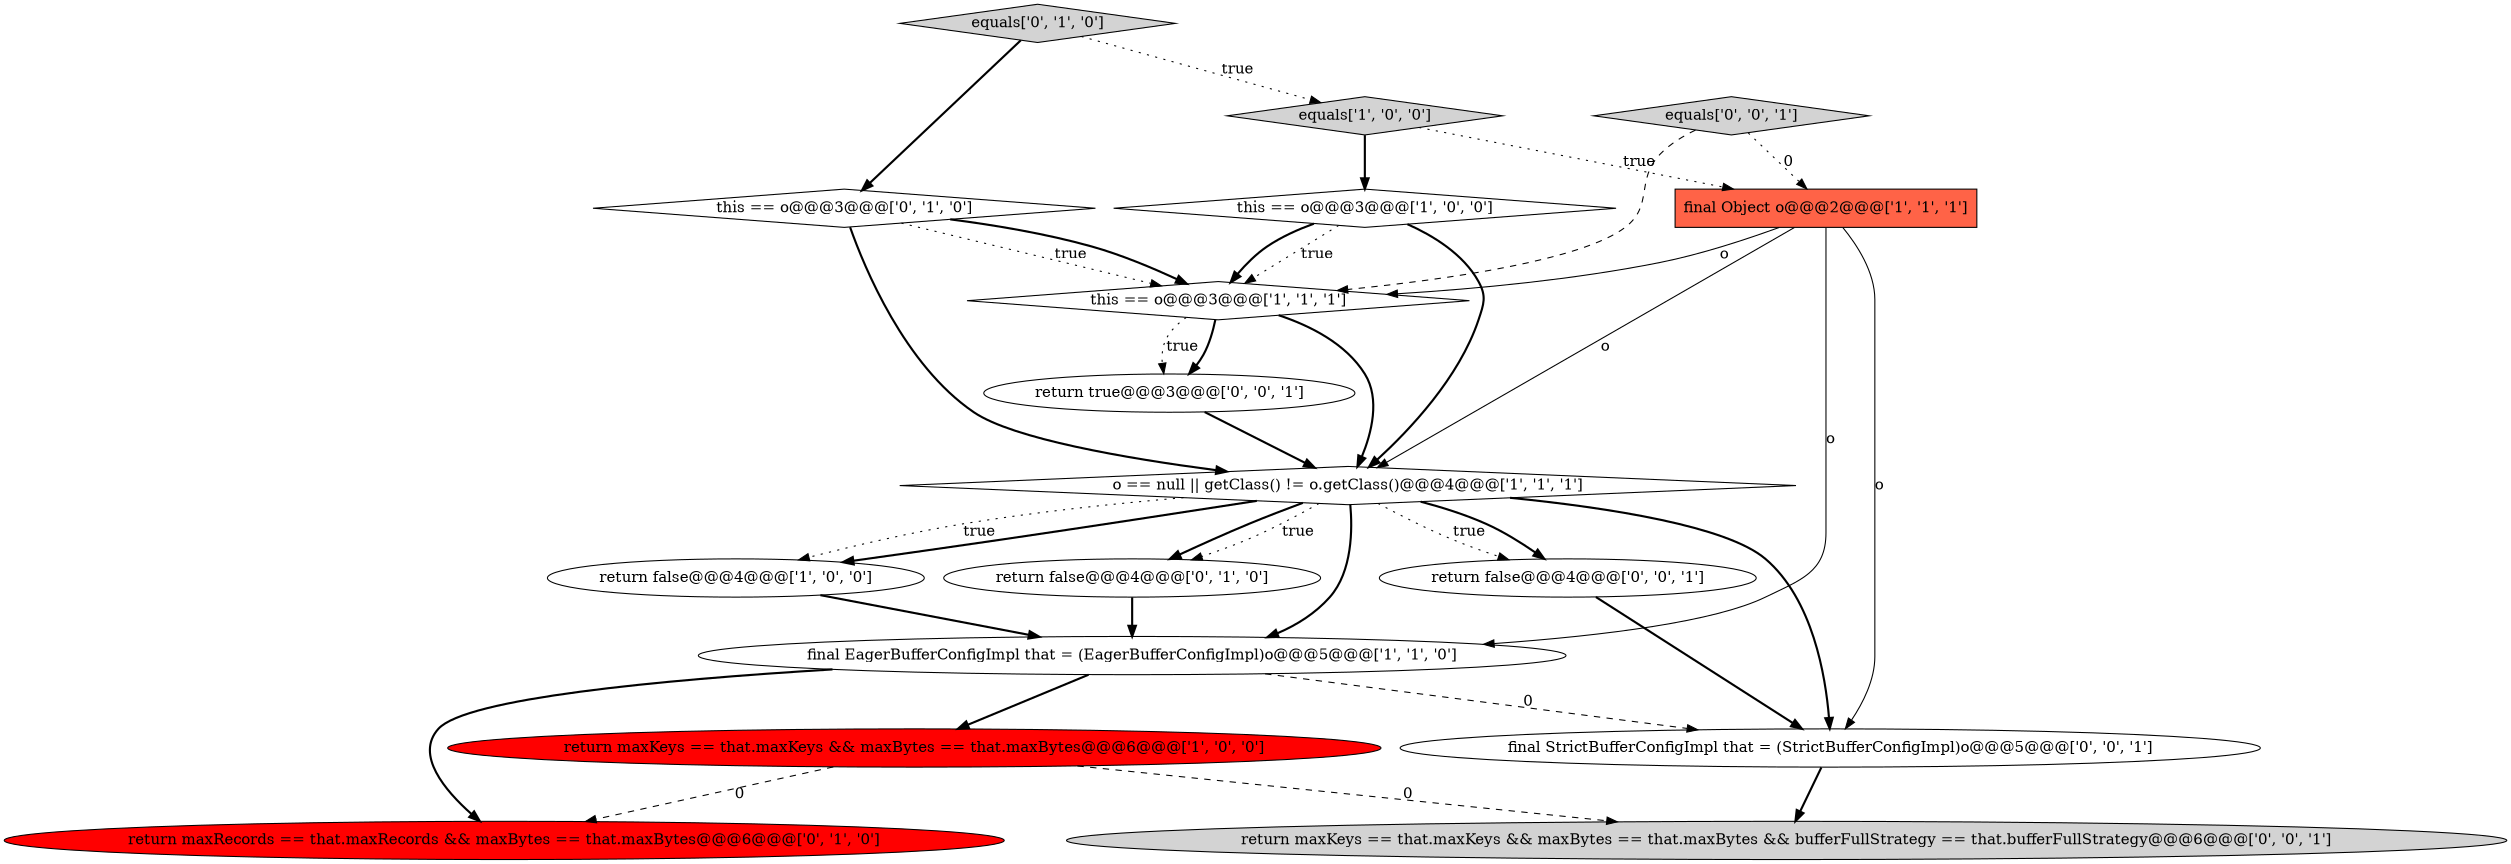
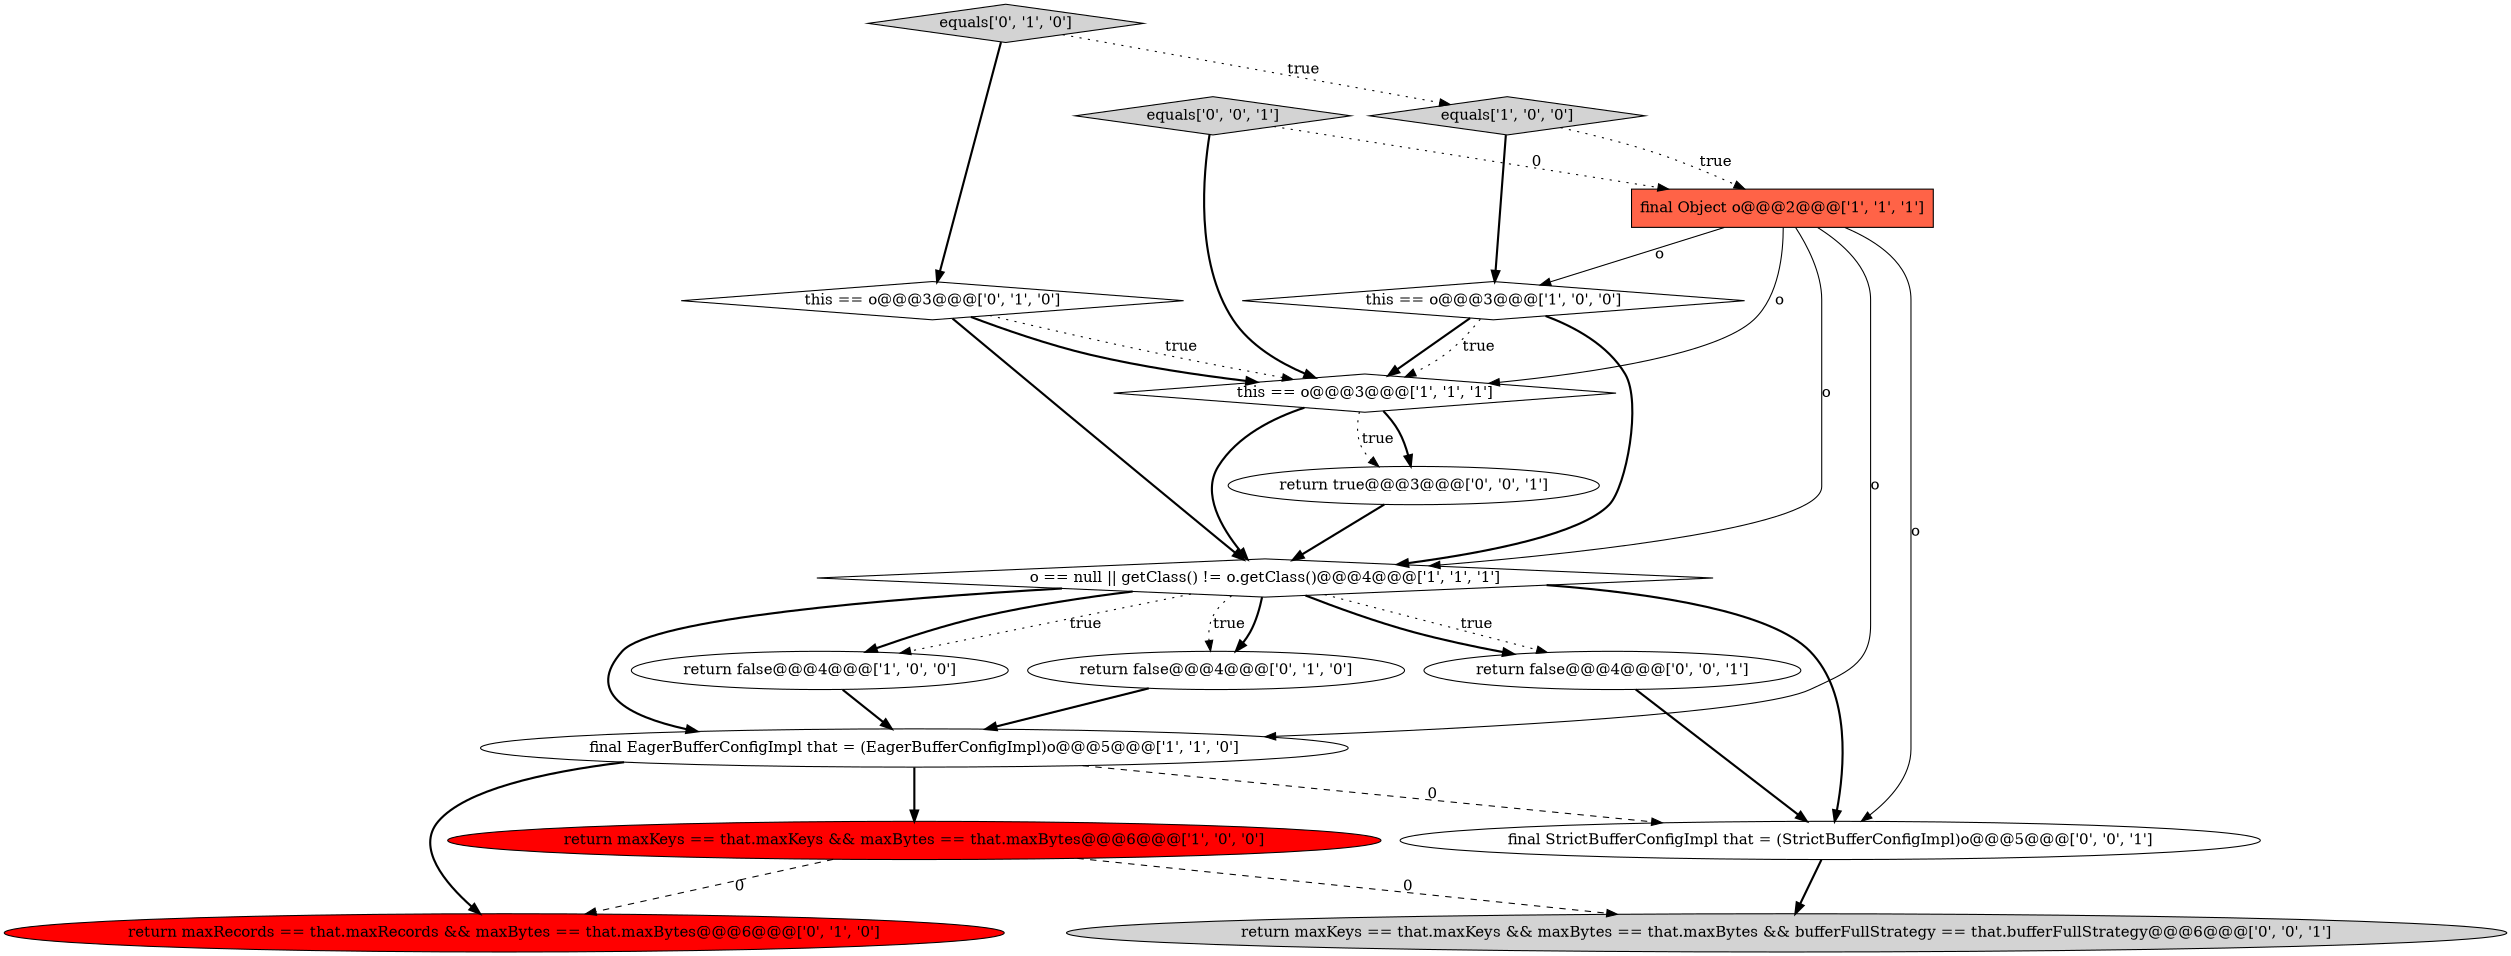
none -> (1637, 255)
(1551, 257) -> (1213, 274)
